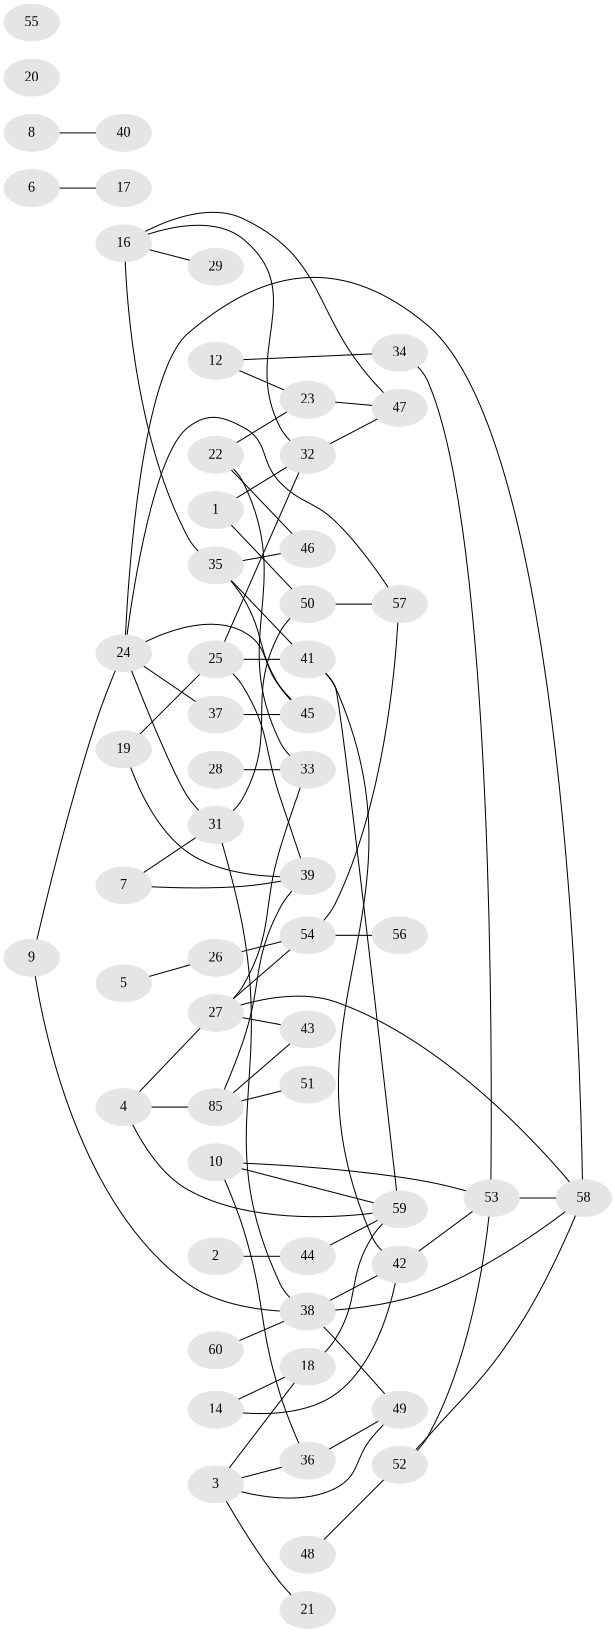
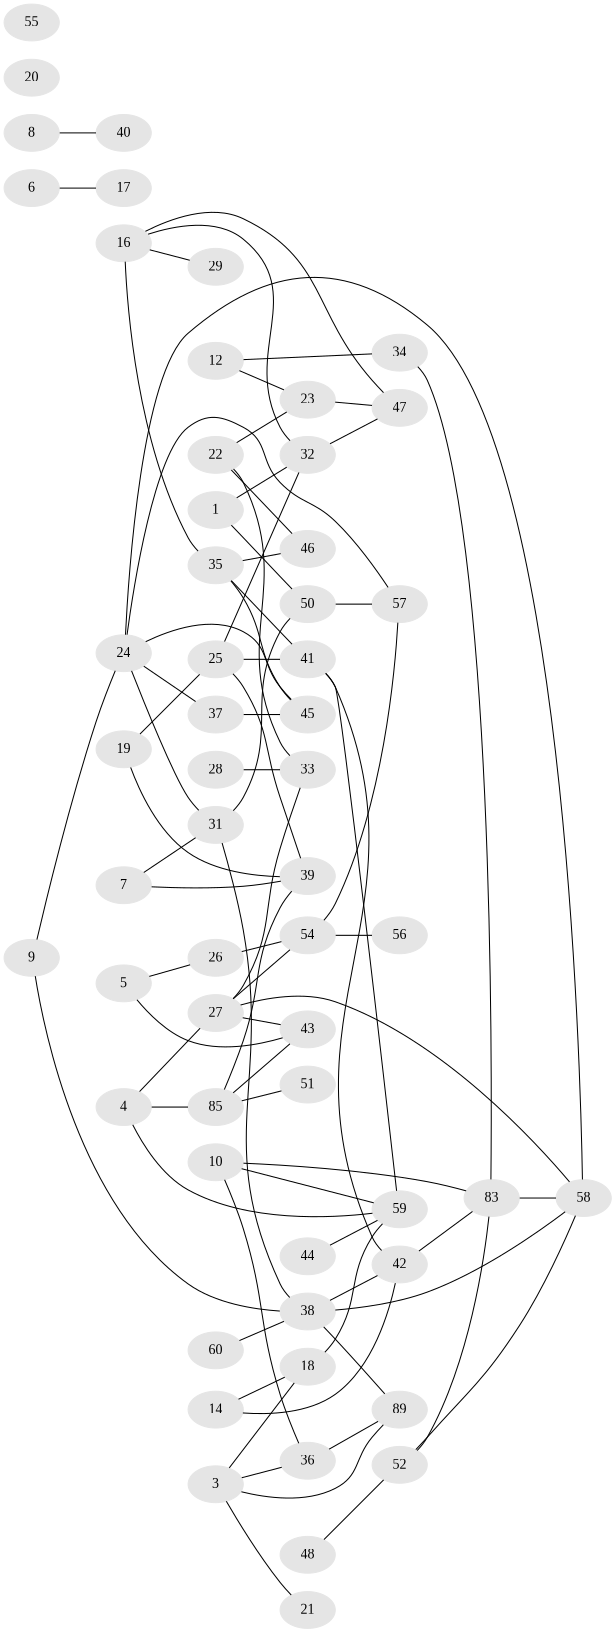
none -> (203, 1045)
(492, 1198) -> (492, 1198)
(216, 1256) -> none
(400, 1410) -> (400, 1410)
